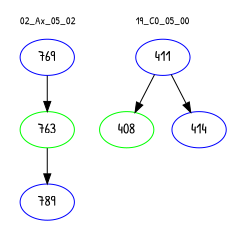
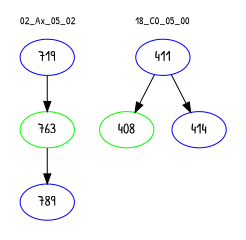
(163, 22) -> (163, 22)
(47, 57) -> (47, 57)
